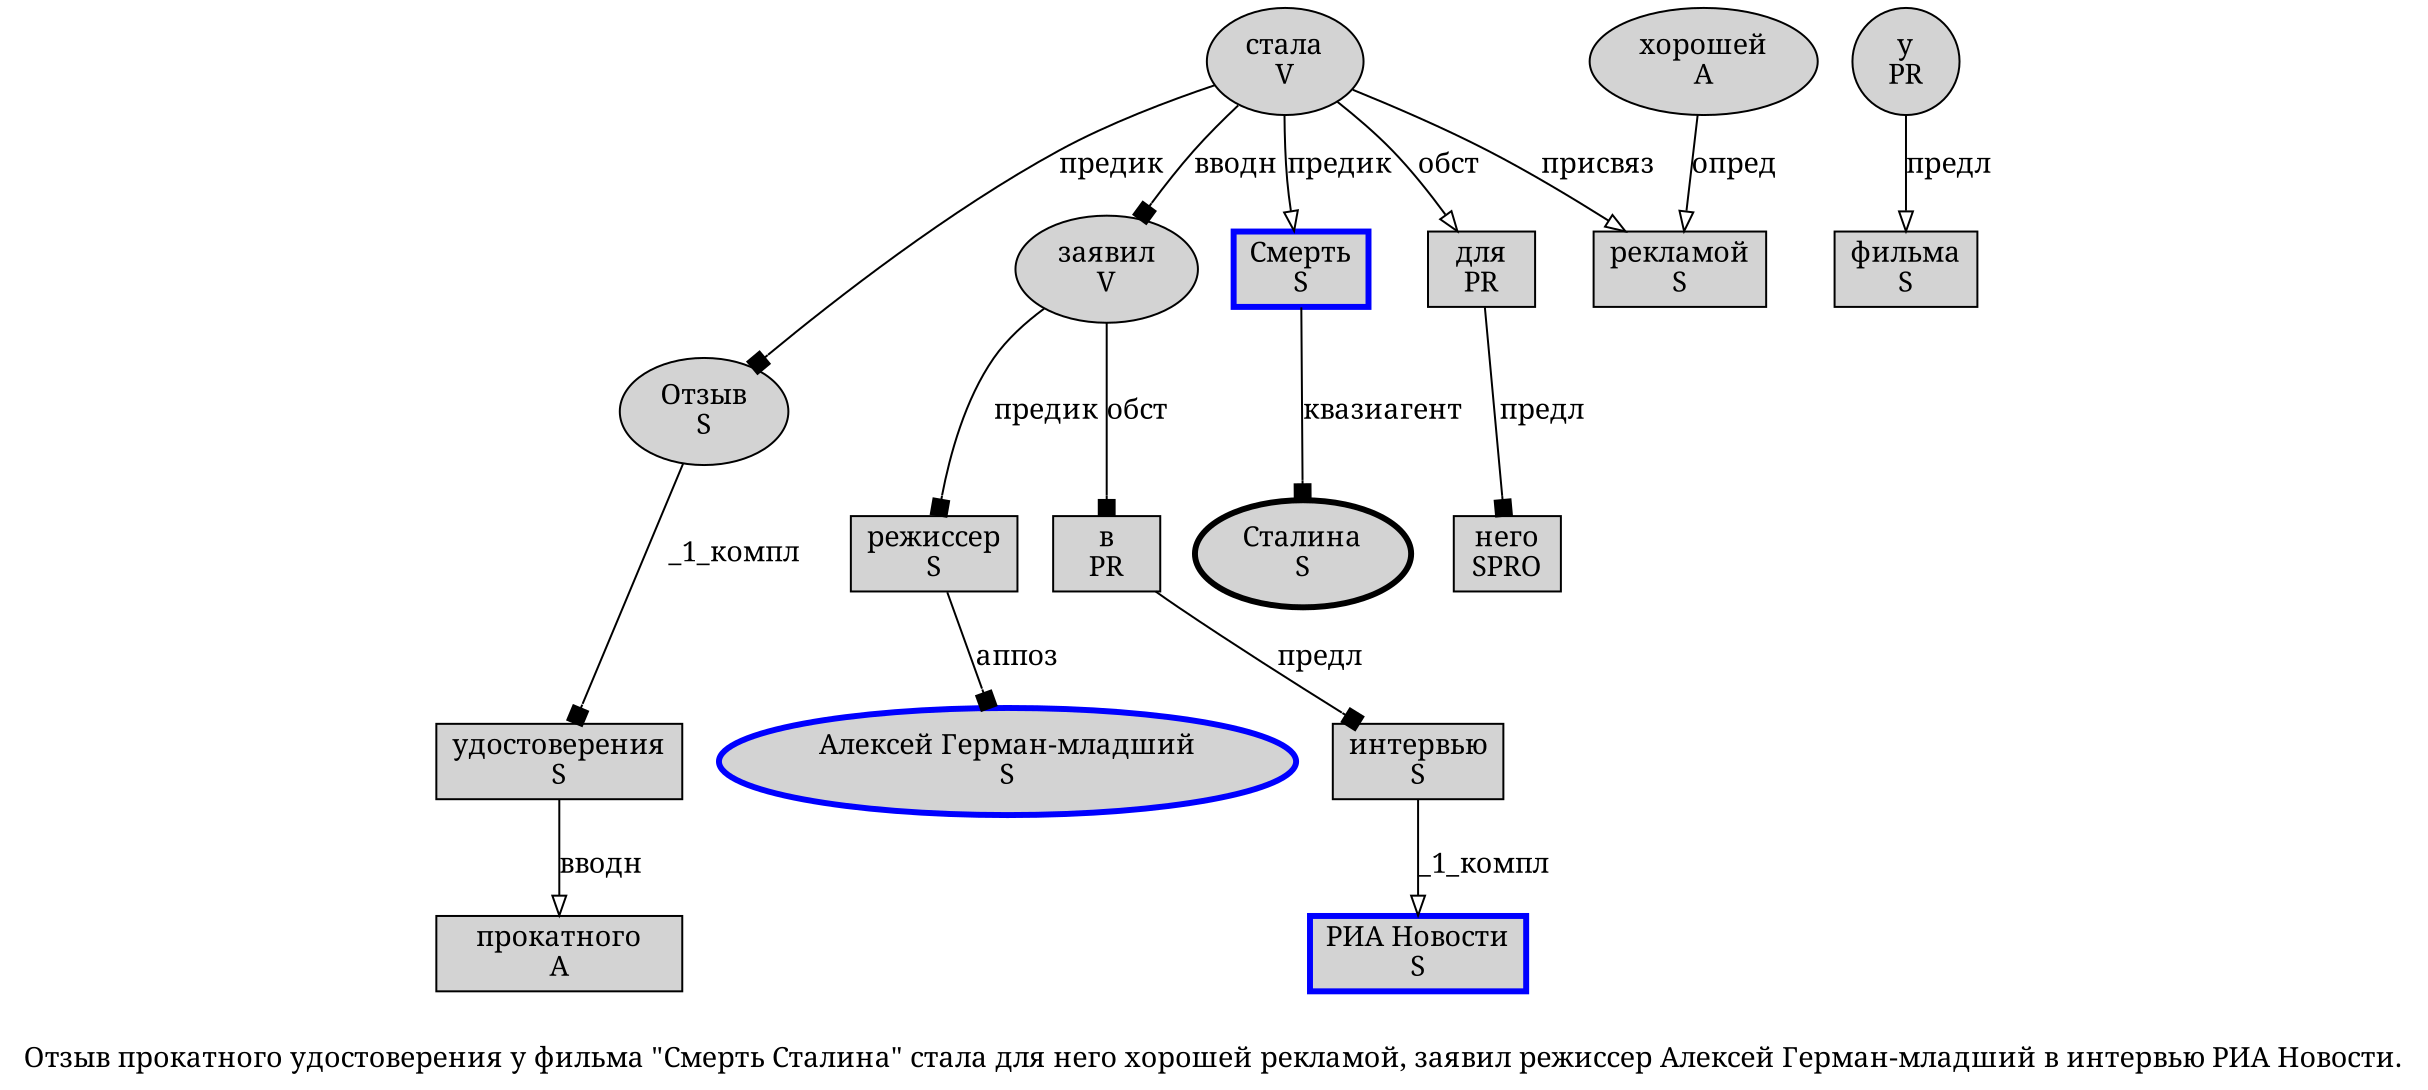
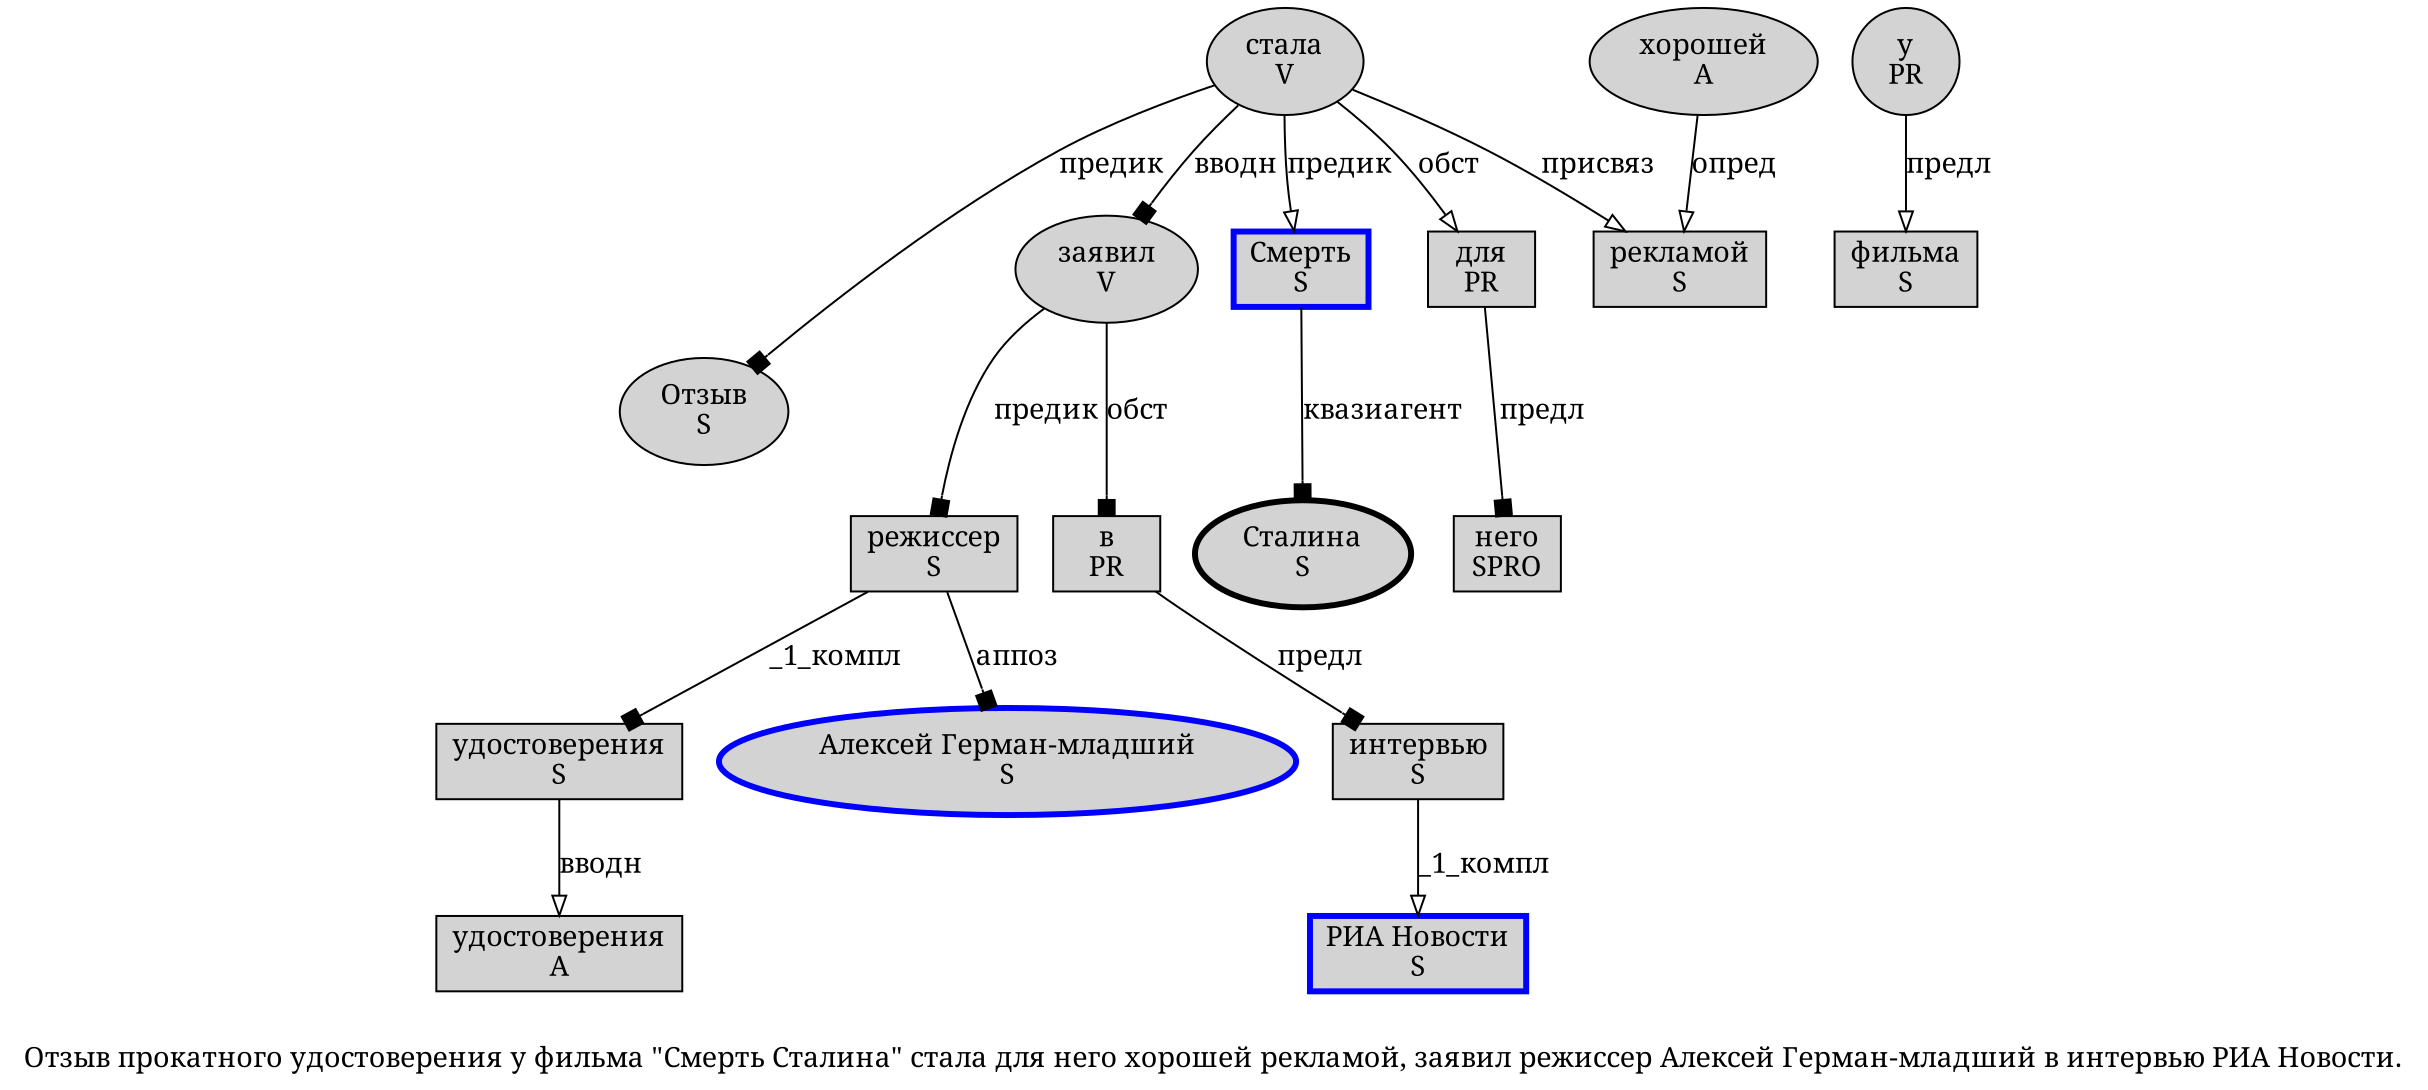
(633, 584) -> (755, 653)
(559, 954) -> (559, 954)
